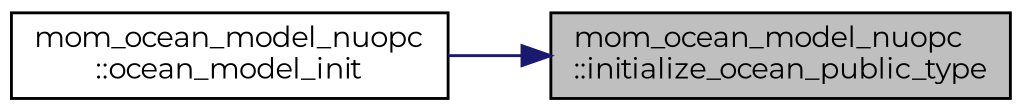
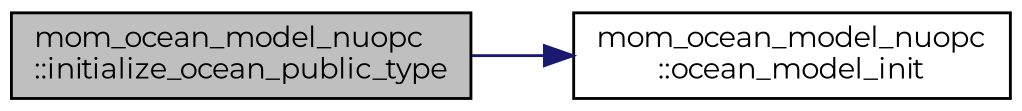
(485, 56) -> (508, 56)
